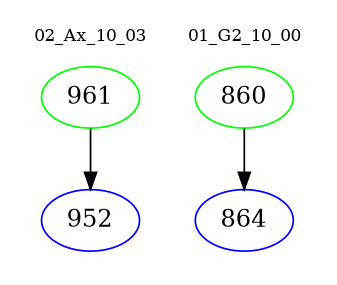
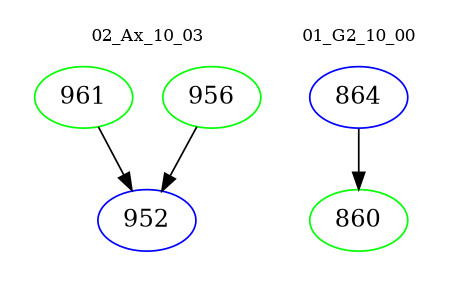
none -> (212, 97)
(244, 150) -> (359, 150)
